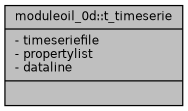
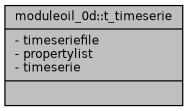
(44, 68) -> (48, 68)
